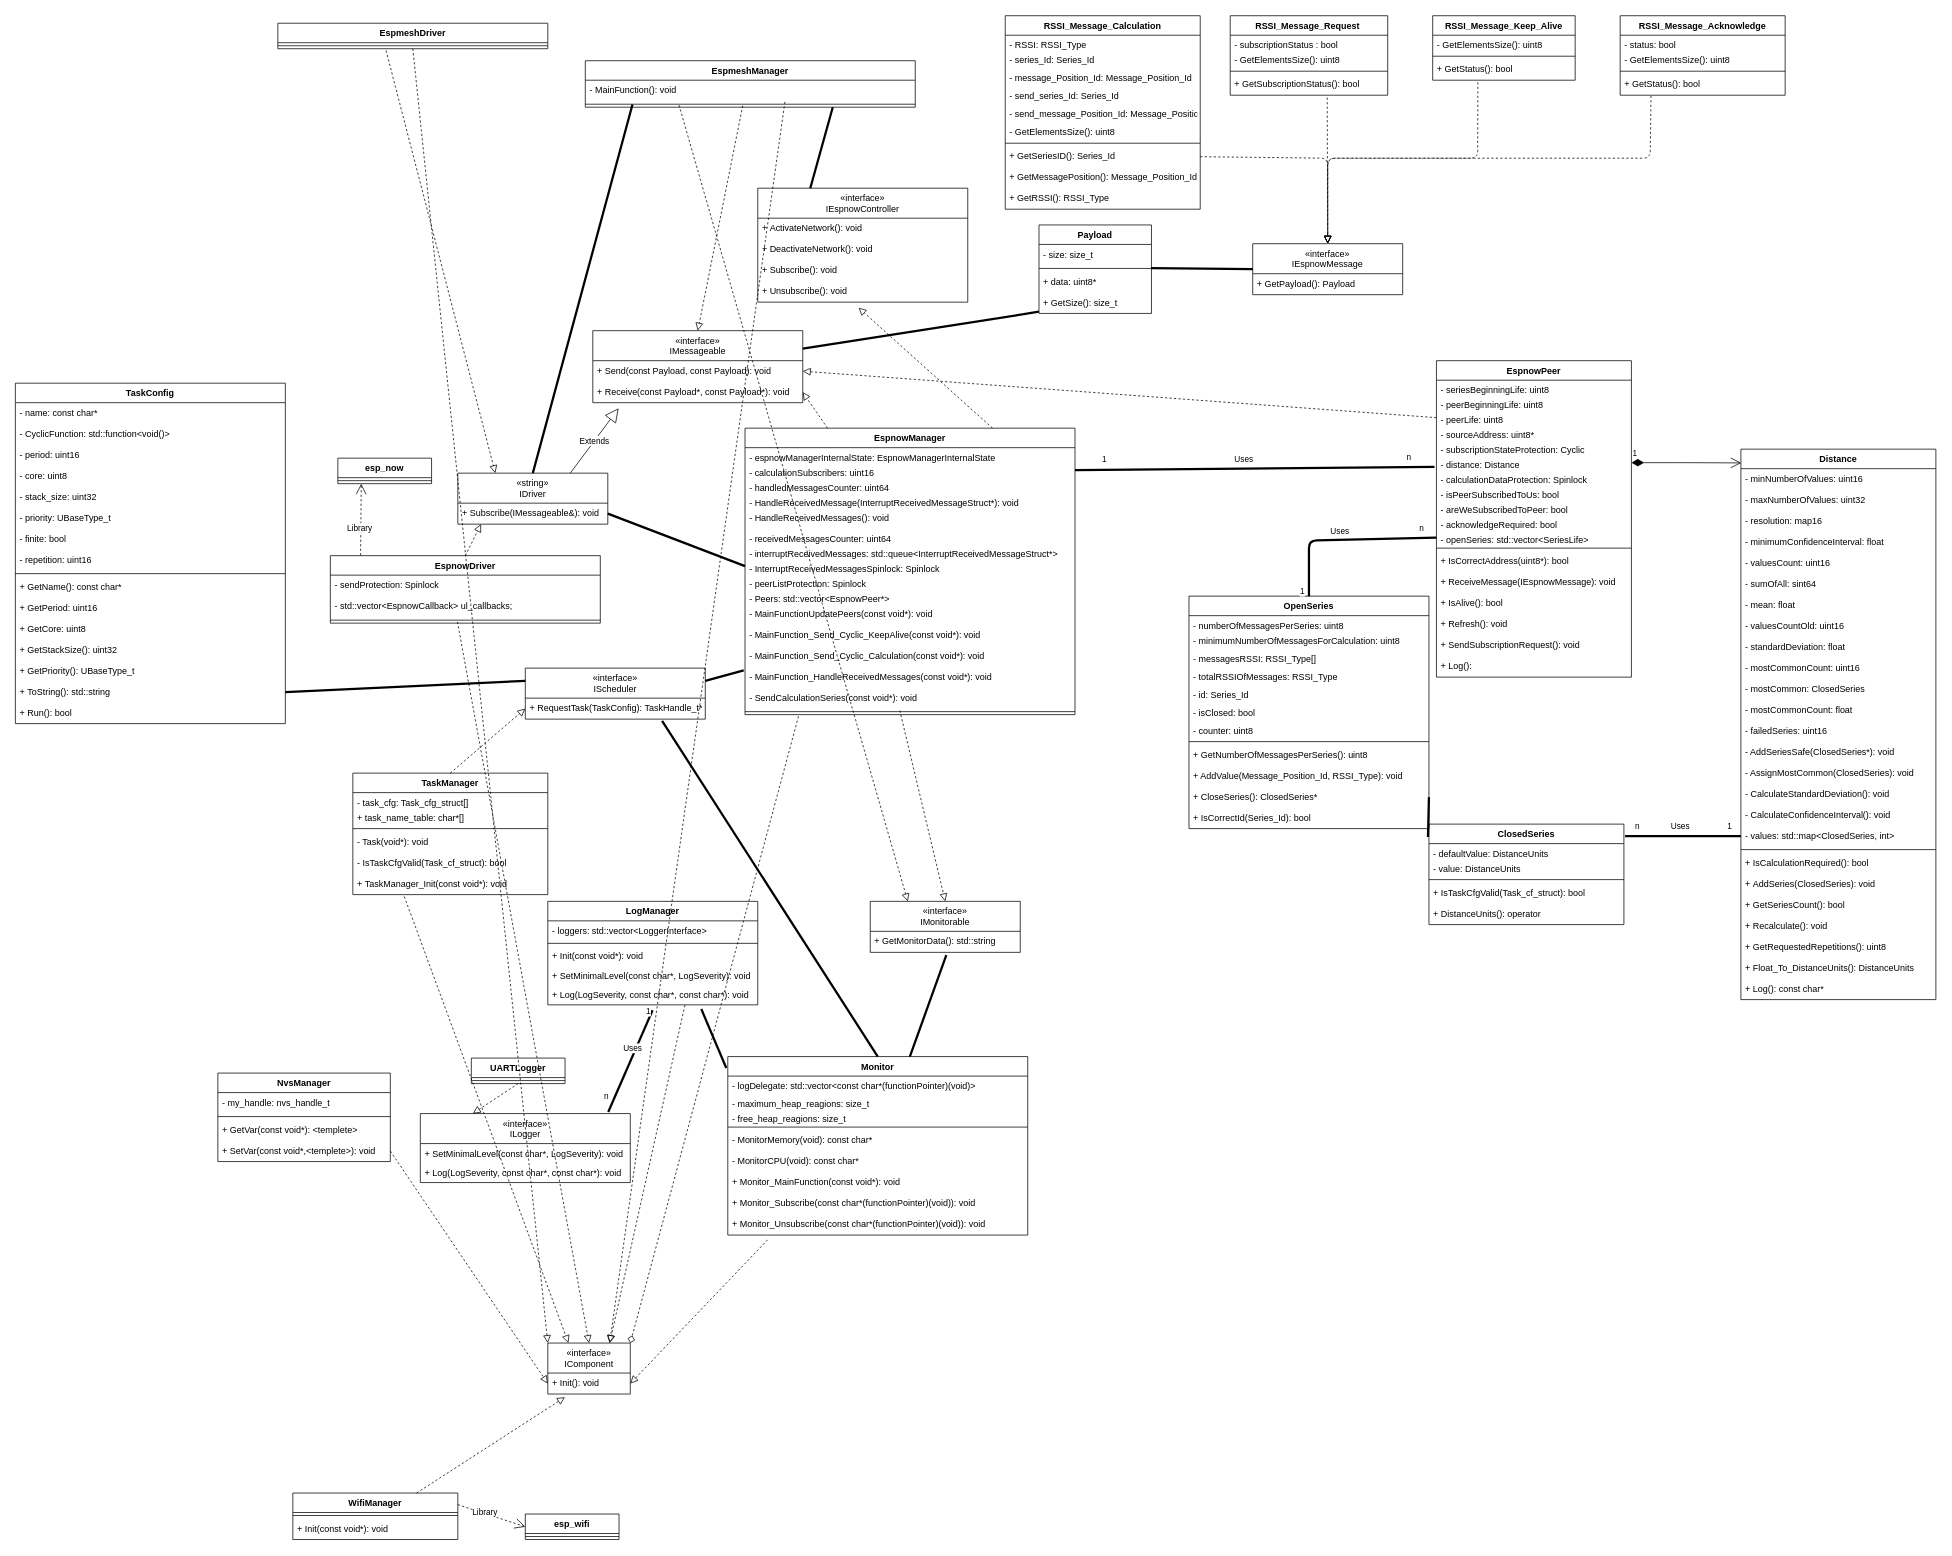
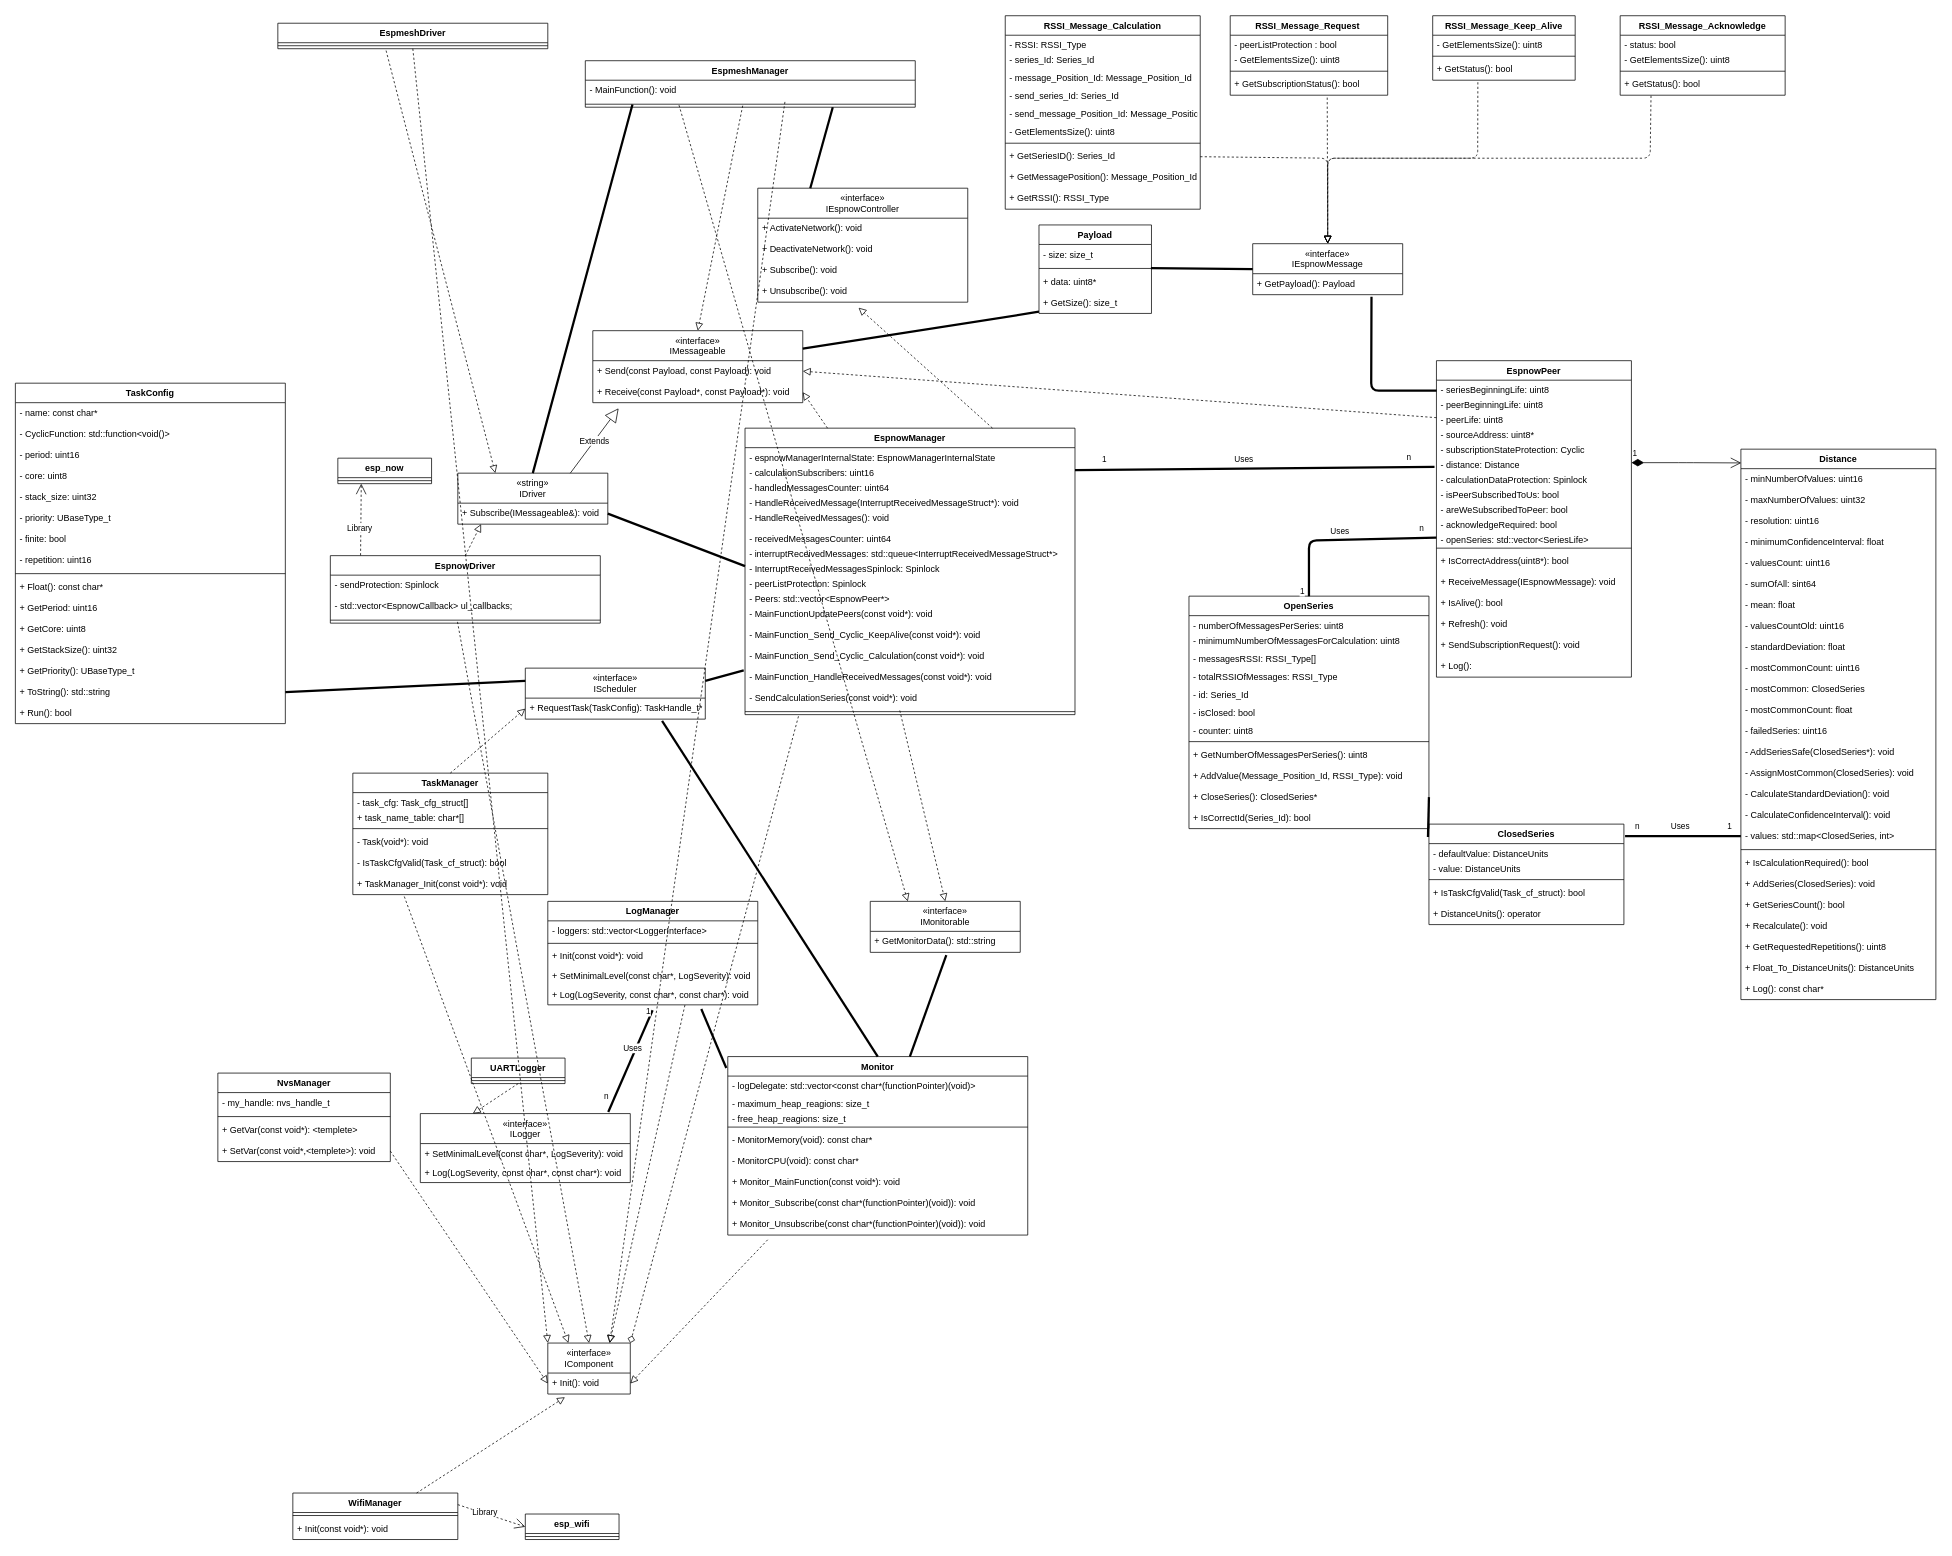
(1297, 45) -> (1297, 45)
none -> (1371, 372)
(1788, 521) -> (1790, 521)
(75, 587) -> (69, 587)
